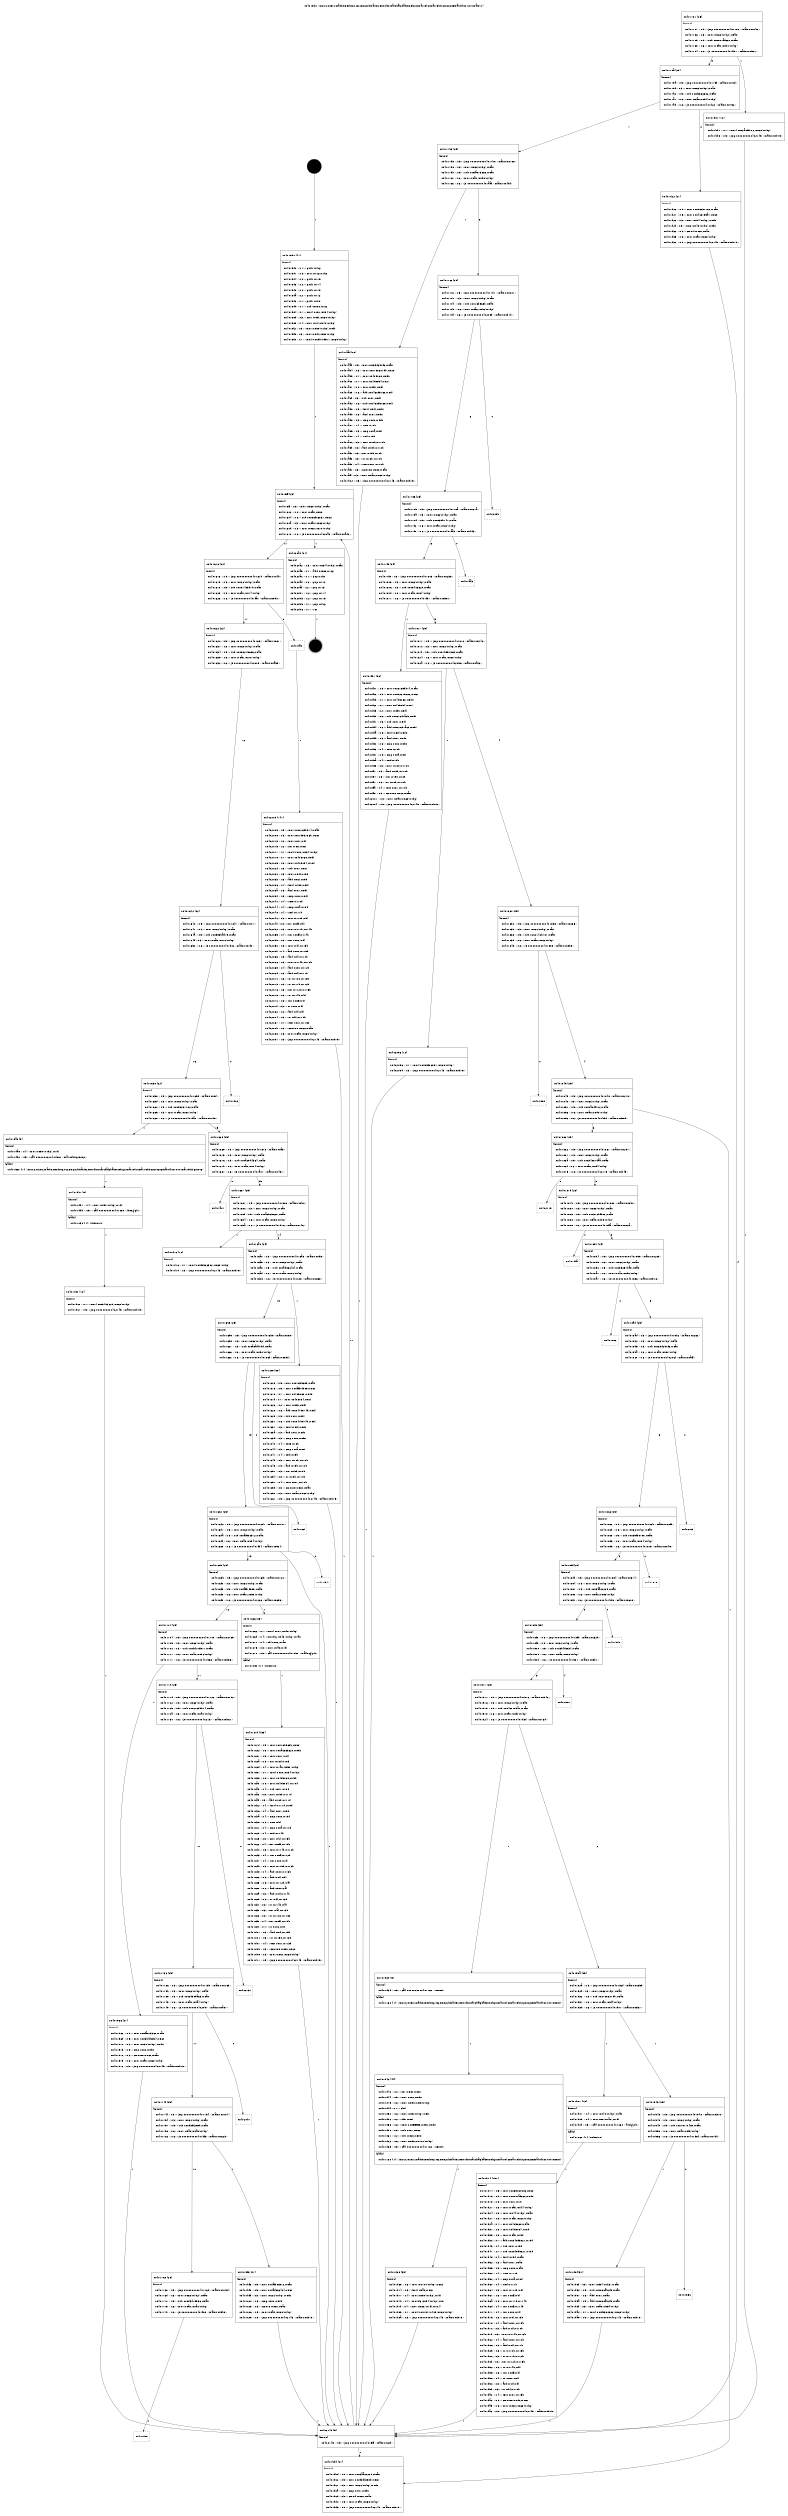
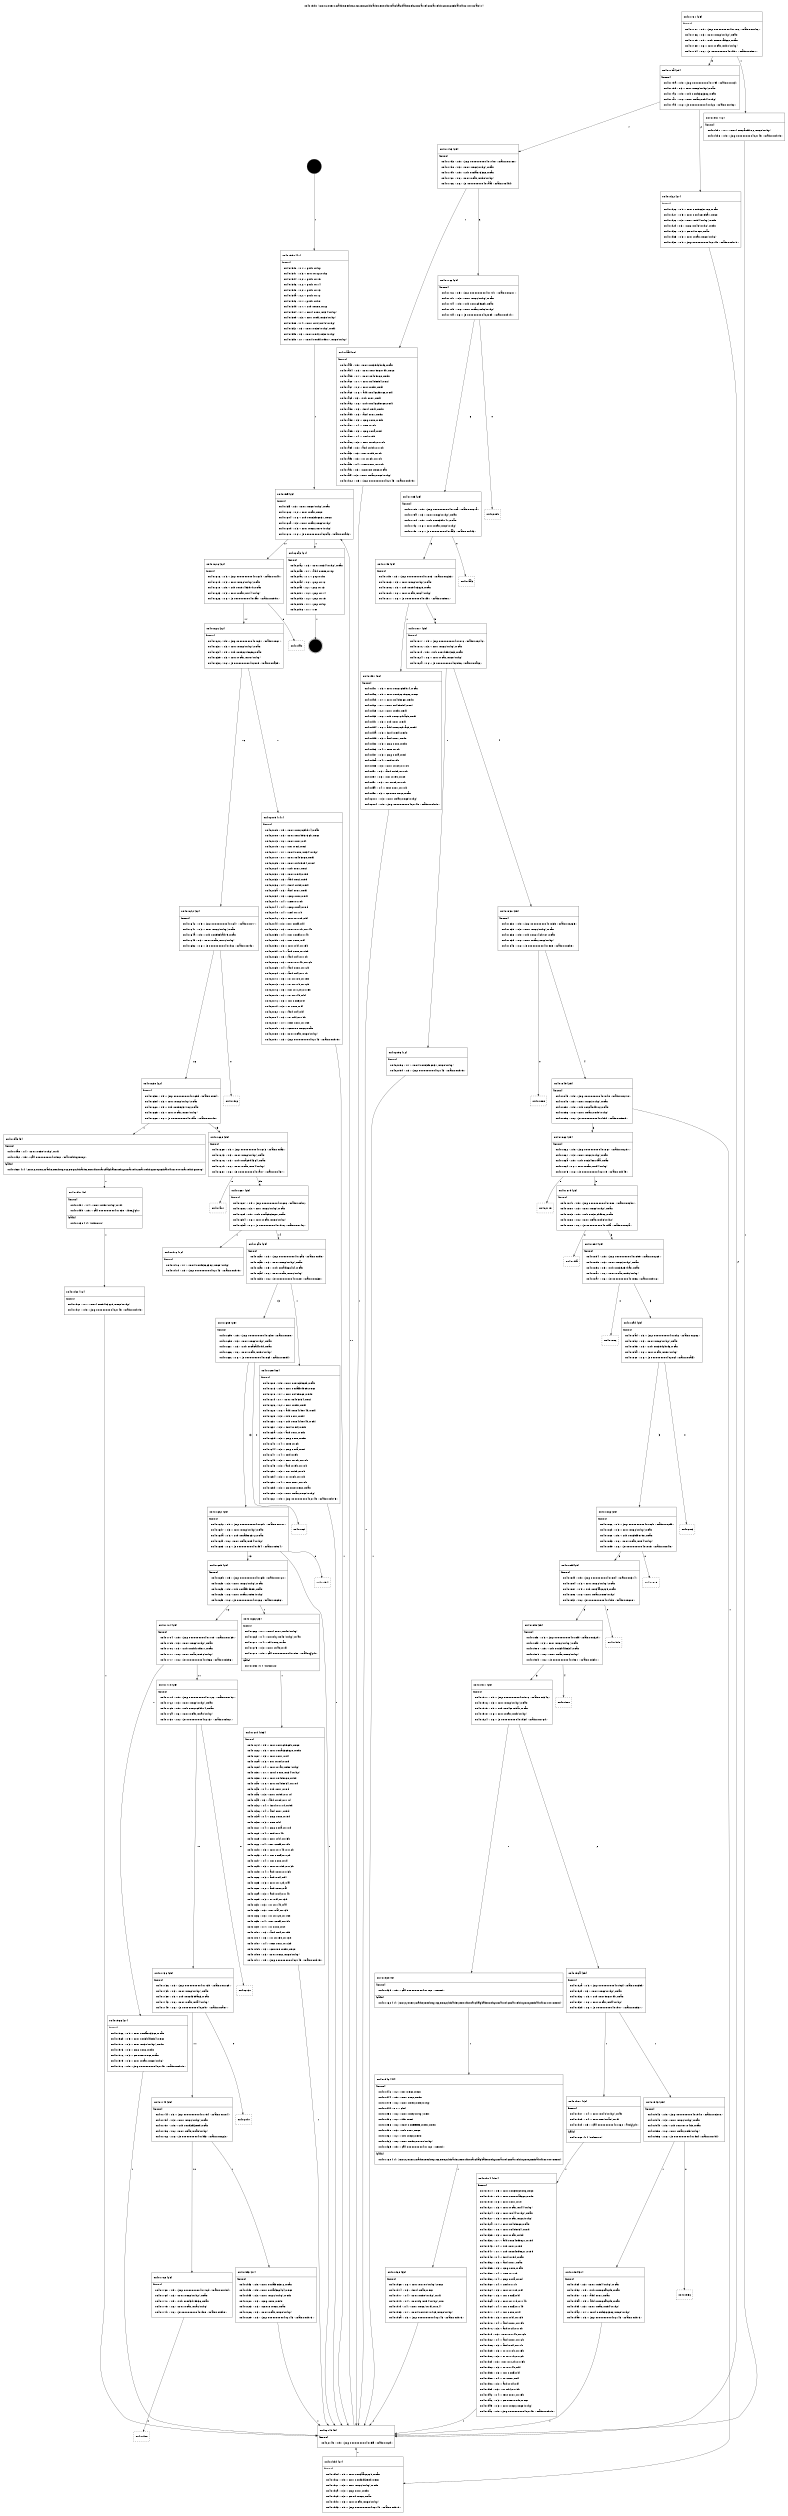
(298, 731) -> (263, 740)
(359, 2452) -> (356, 2453)
